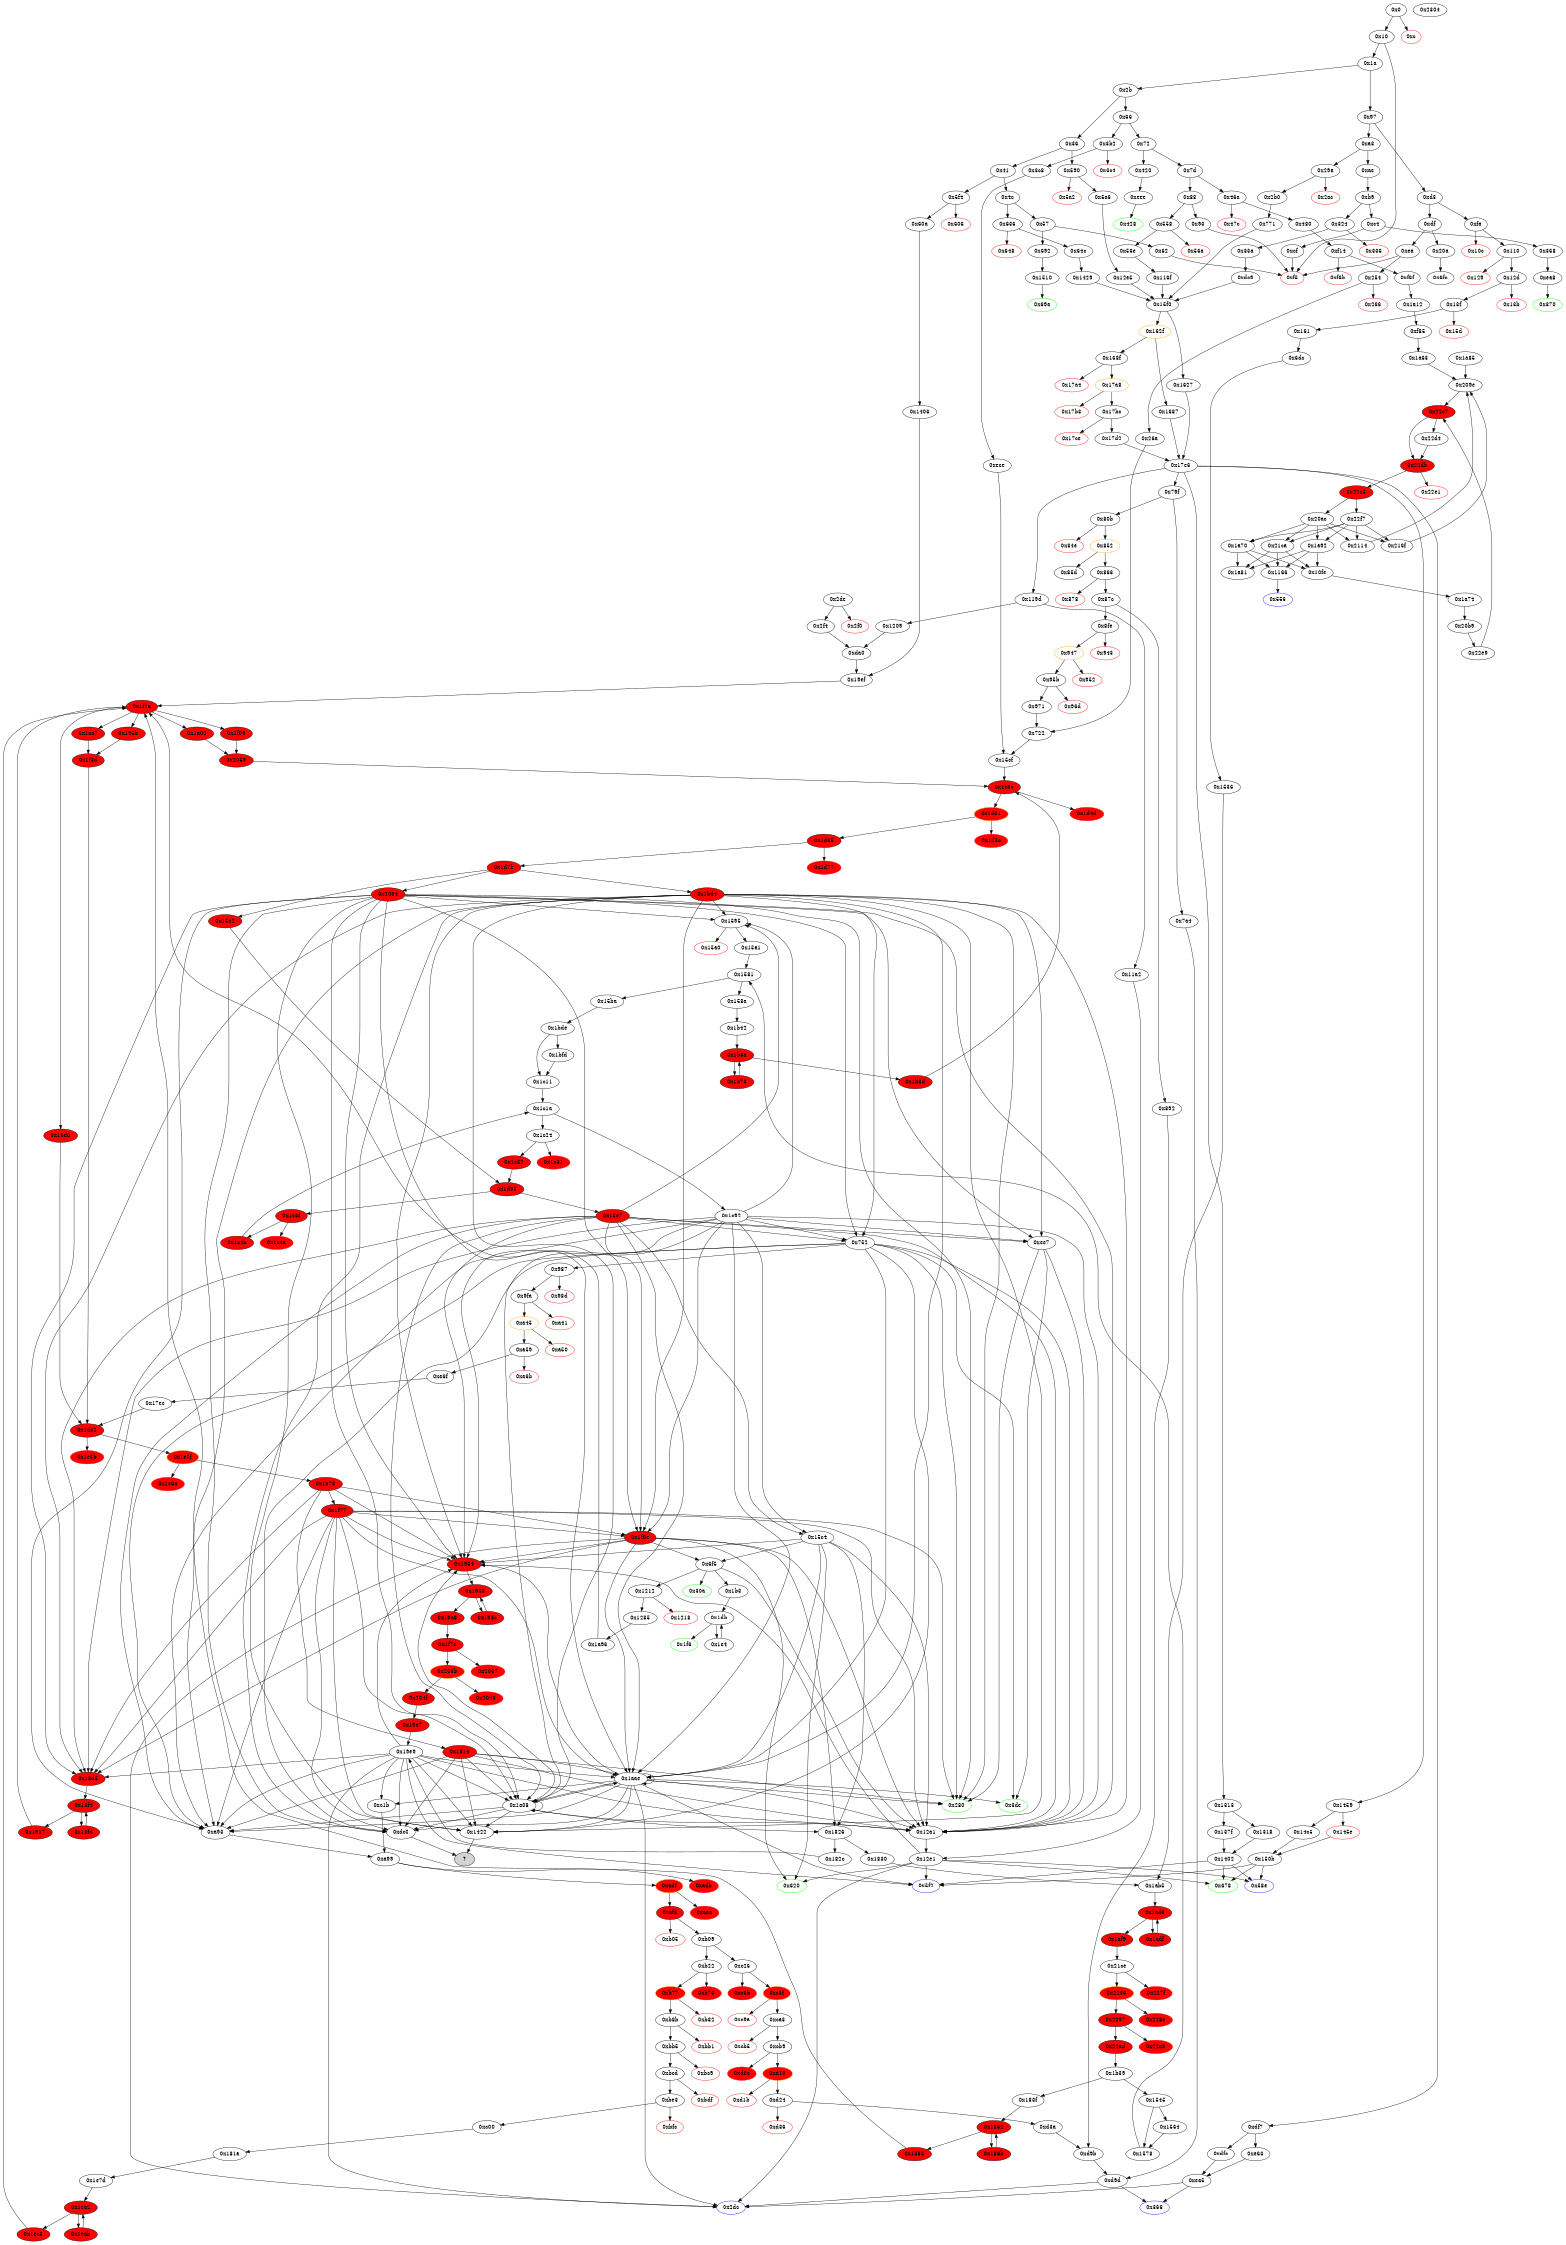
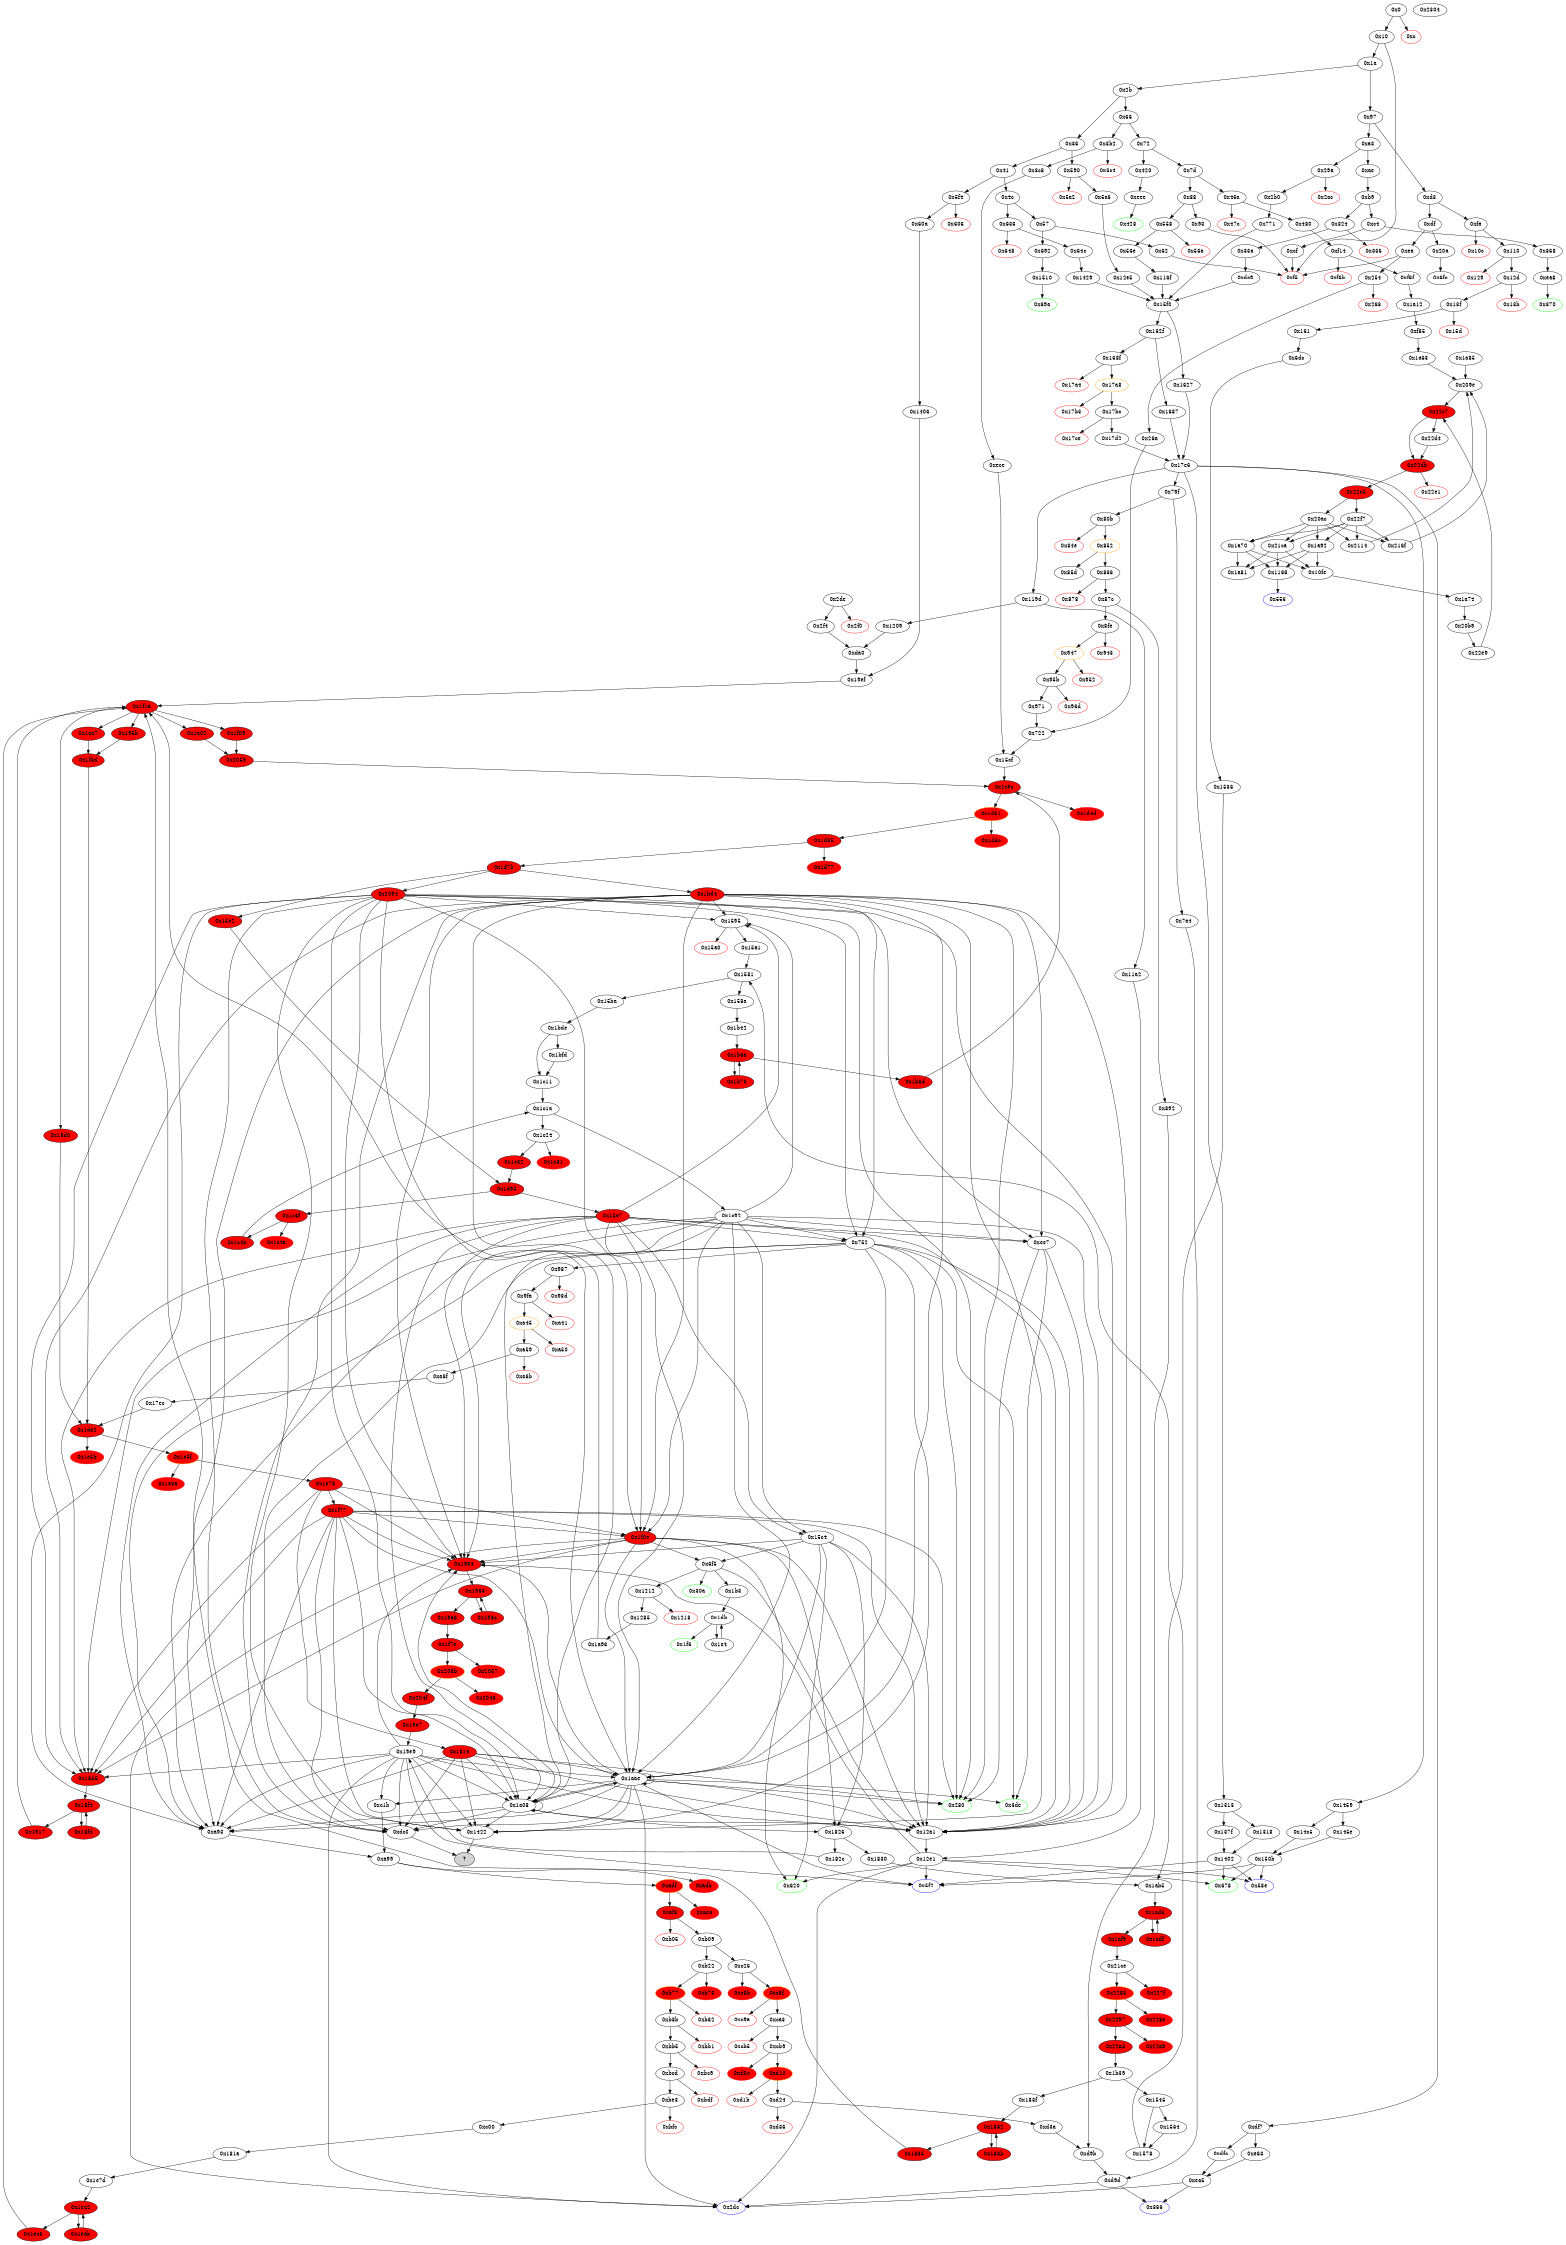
(1155, 332) -> (1155, 332)
(1343, 1832) -> (1343, 1832)
